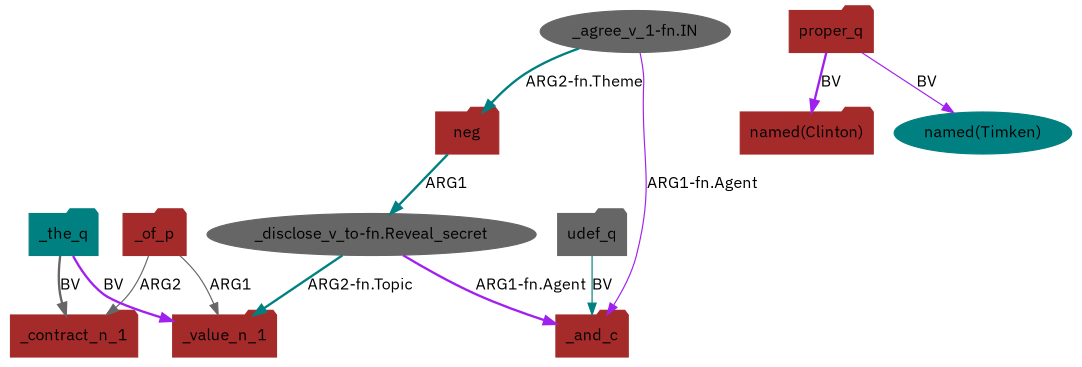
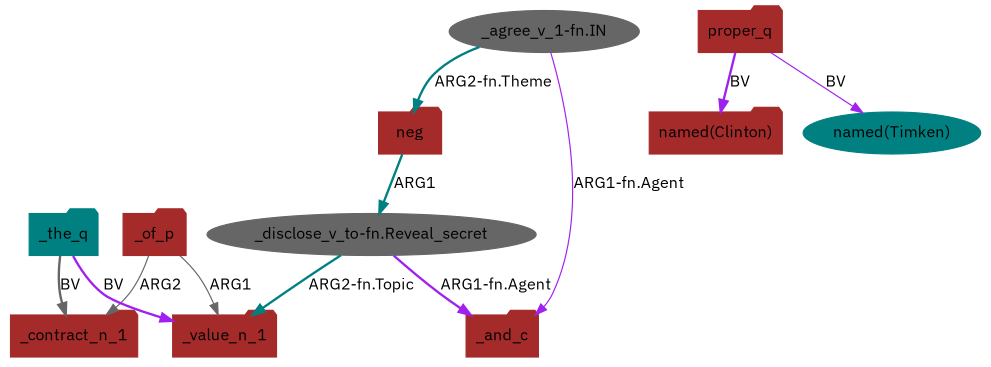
(592, 235) -> none
